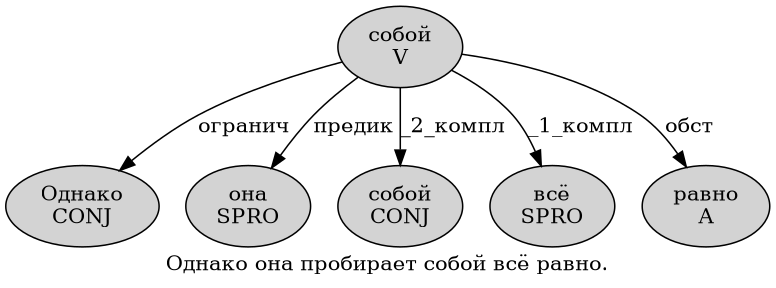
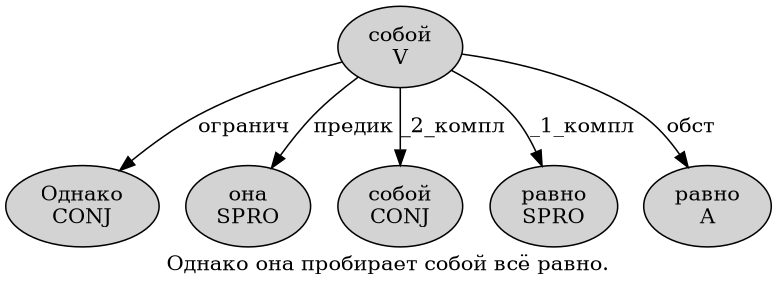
(552, 206) -> (554, 206)
